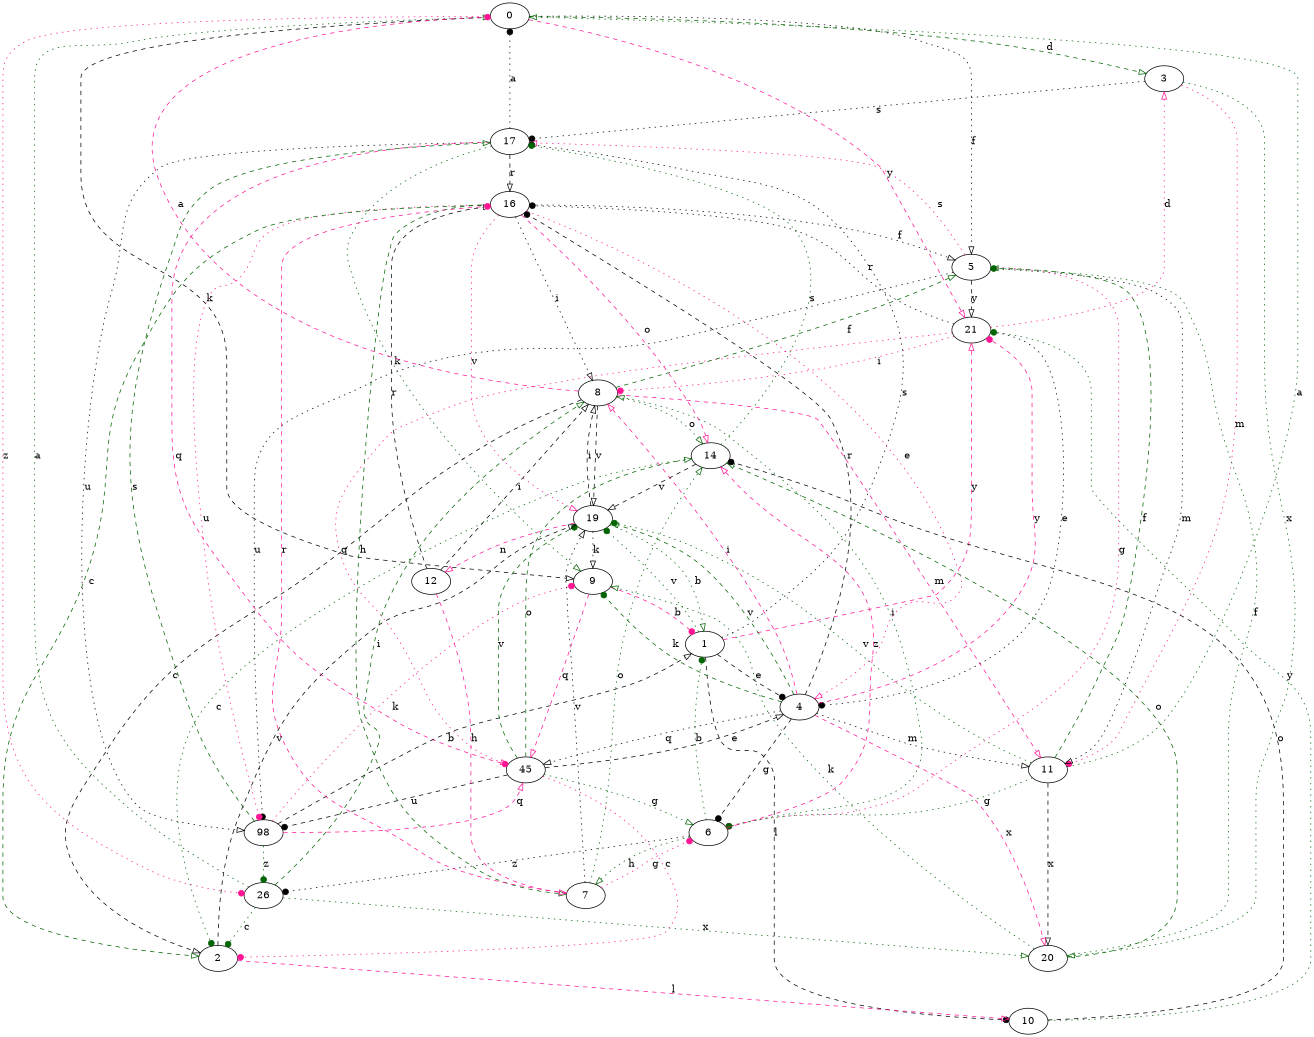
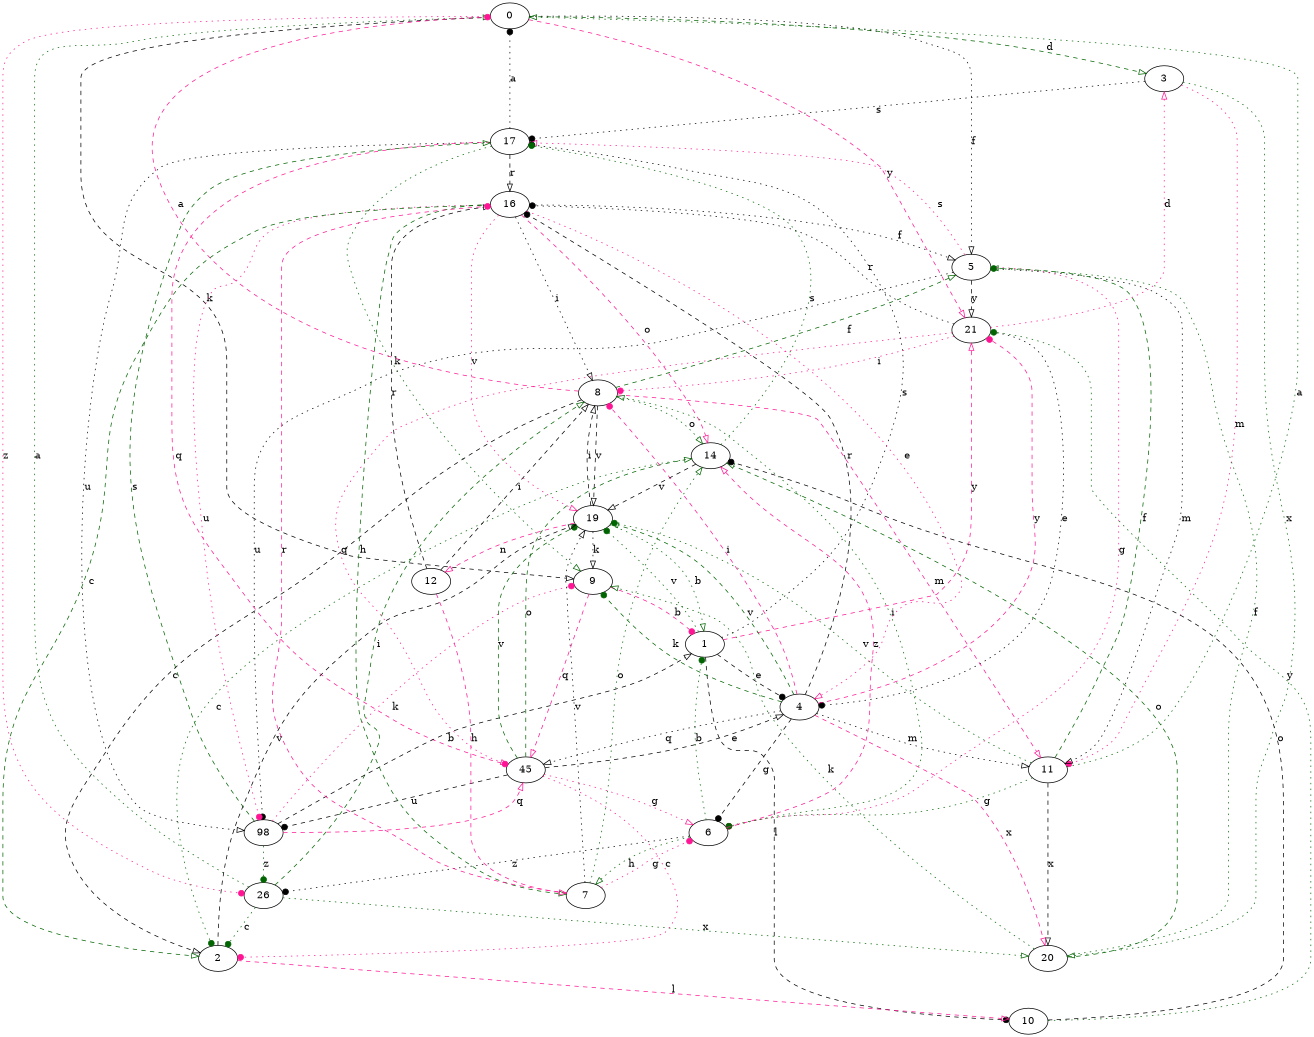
(719, 543) -> (719, 543)
(617, 794) -> (617, 794)
